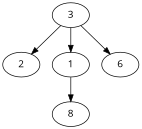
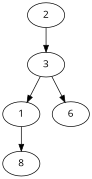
(49, 37) -> (46, 37)
